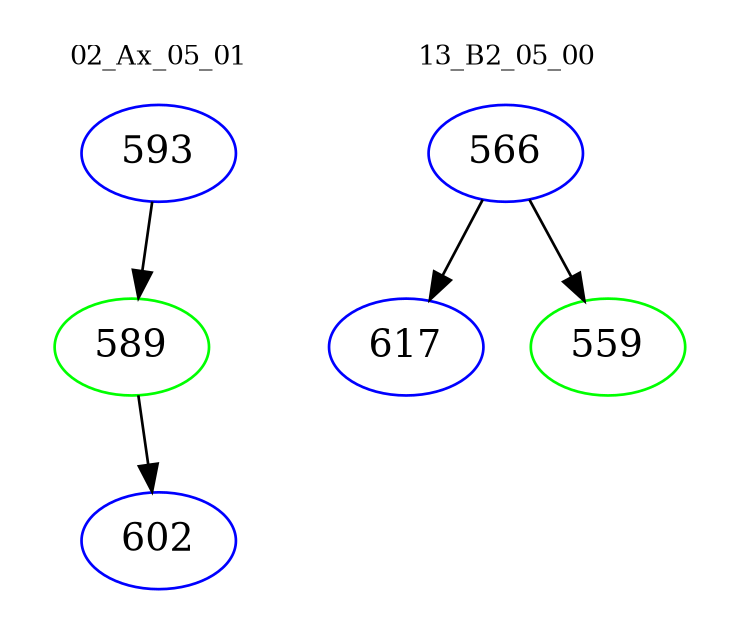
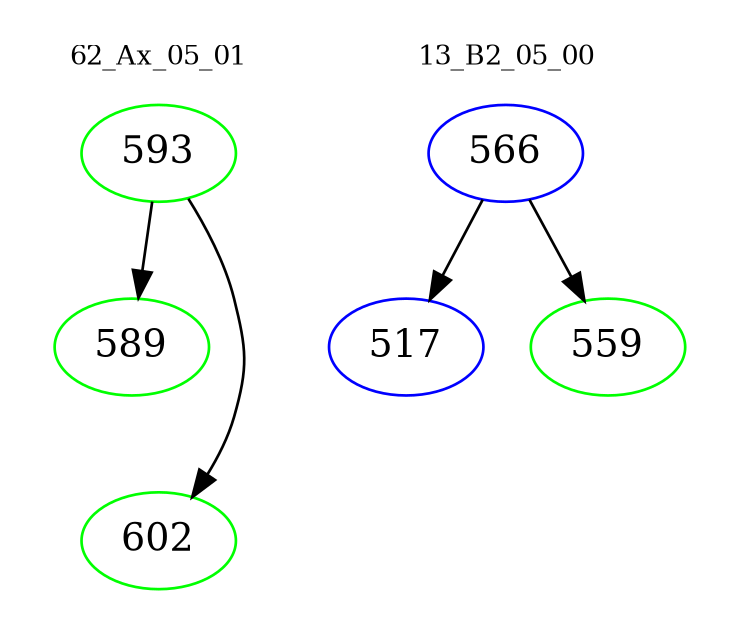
(159, 58) -> (159, 58)
(159, 153) -> (159, 153)
(406, 347) -> (406, 347)
(143, 430) -> (242, 335)
(159, 541) -> (159, 541)
